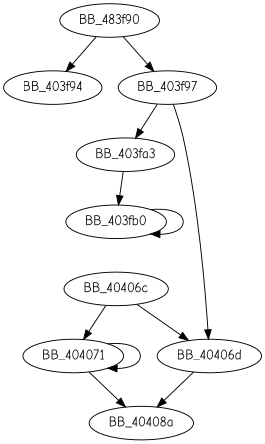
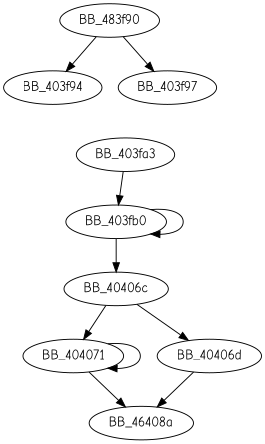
(149, 117) -> none
(197, 216) -> none
none -> (116, 251)
(141, 423) -> (141, 423)
